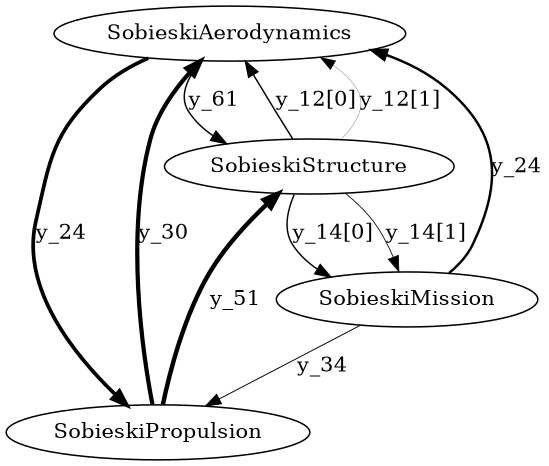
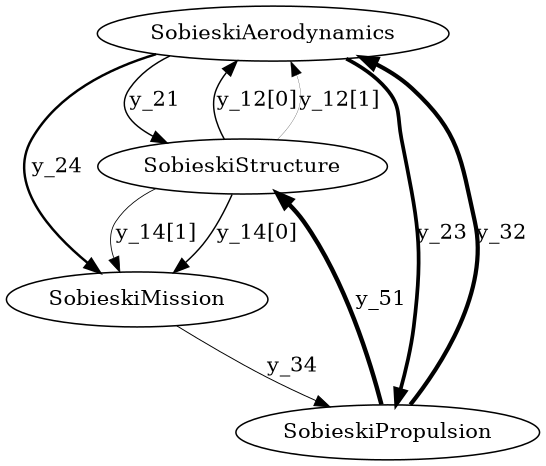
(215, 100) -> (156, 100)
(487, 145) -> (34, 136)
(62, 233) -> (443, 233)
(164, 233) -> (502, 233)
